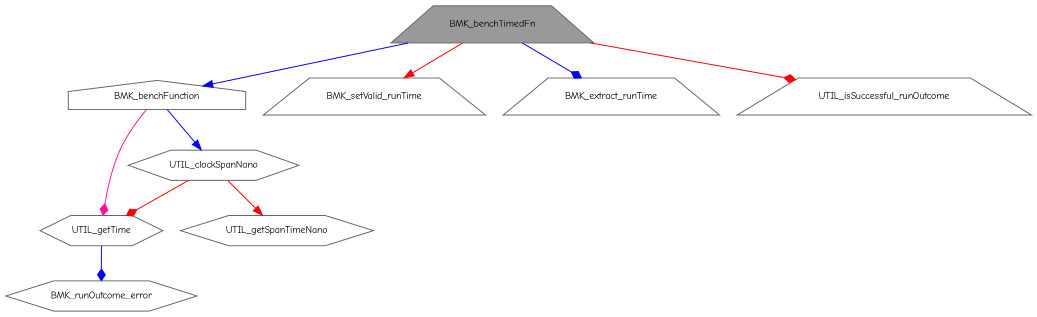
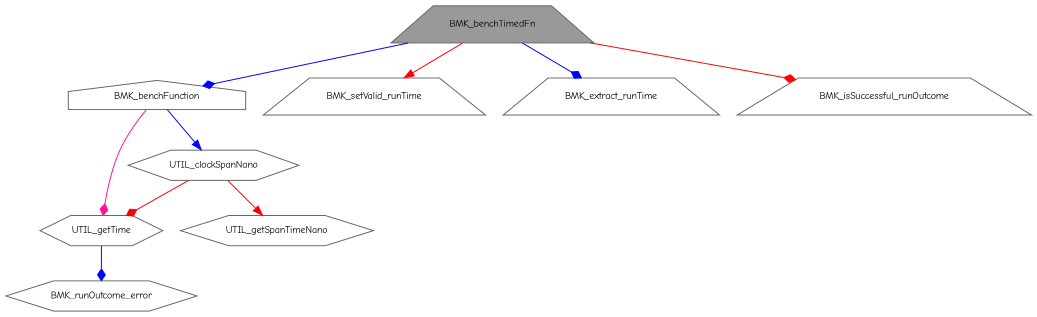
(310, 63) -> (310, 63)
(884, 97) -> (884, 97)
